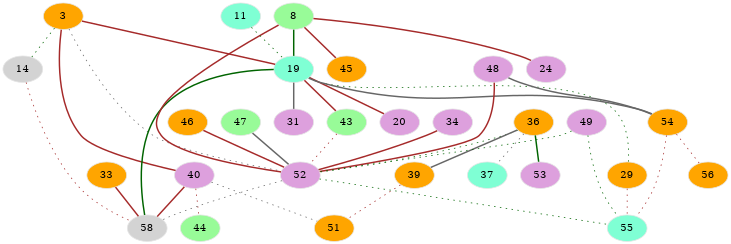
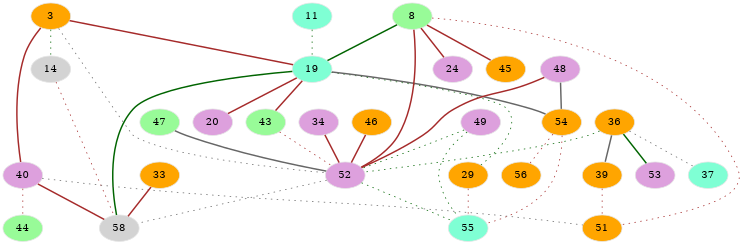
none -> (668, 89)
(294, 122) -> none
